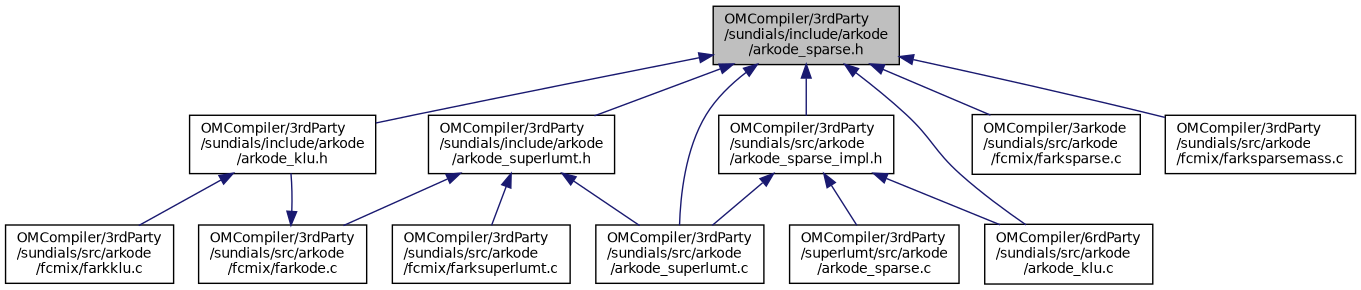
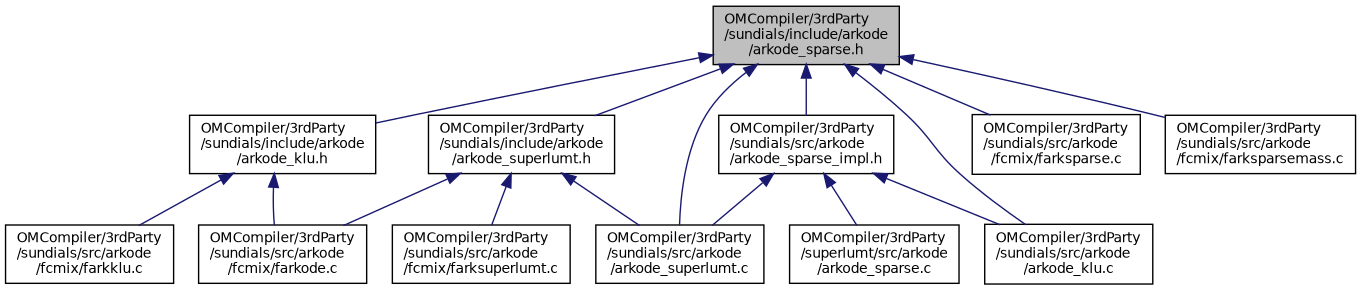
(1056, 144) -> (1056, 144)
(292, 192) -> (273, 206)
(1069, 254) -> (1069, 254)
